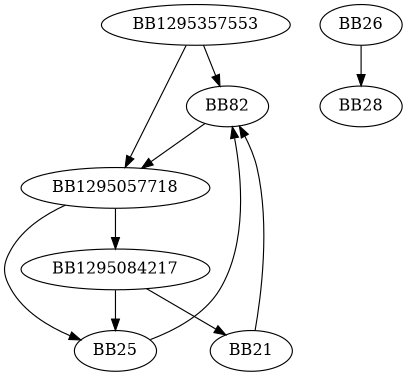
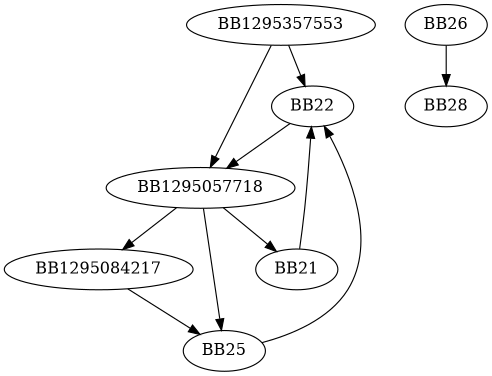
(228, 106) -> (313, 106)
(181, 309) -> (245, 226)
